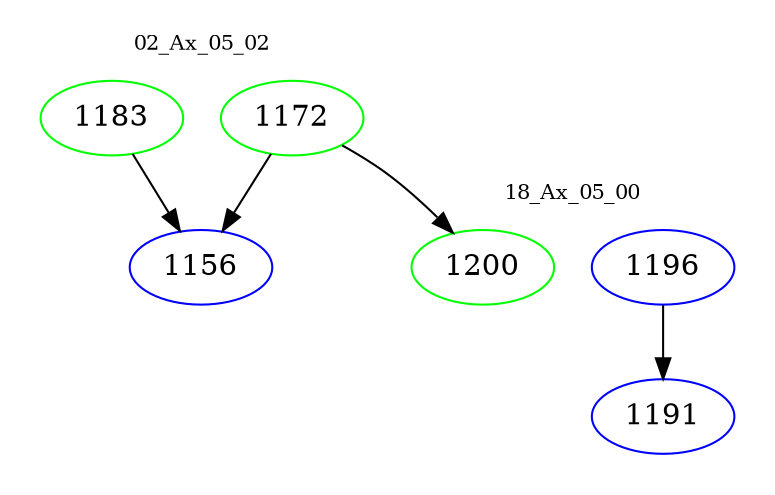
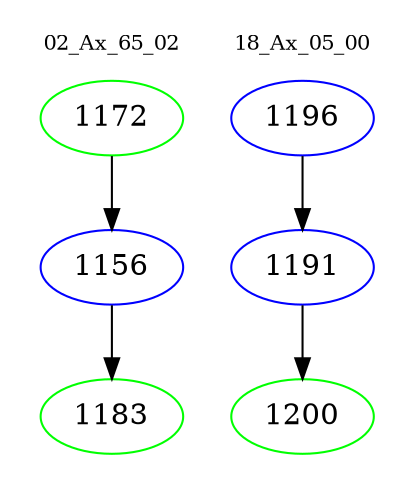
(202, 45) -> (112, 45)
(151, 183) -> (112, 332)
(409, 191) -> (303, 332)
